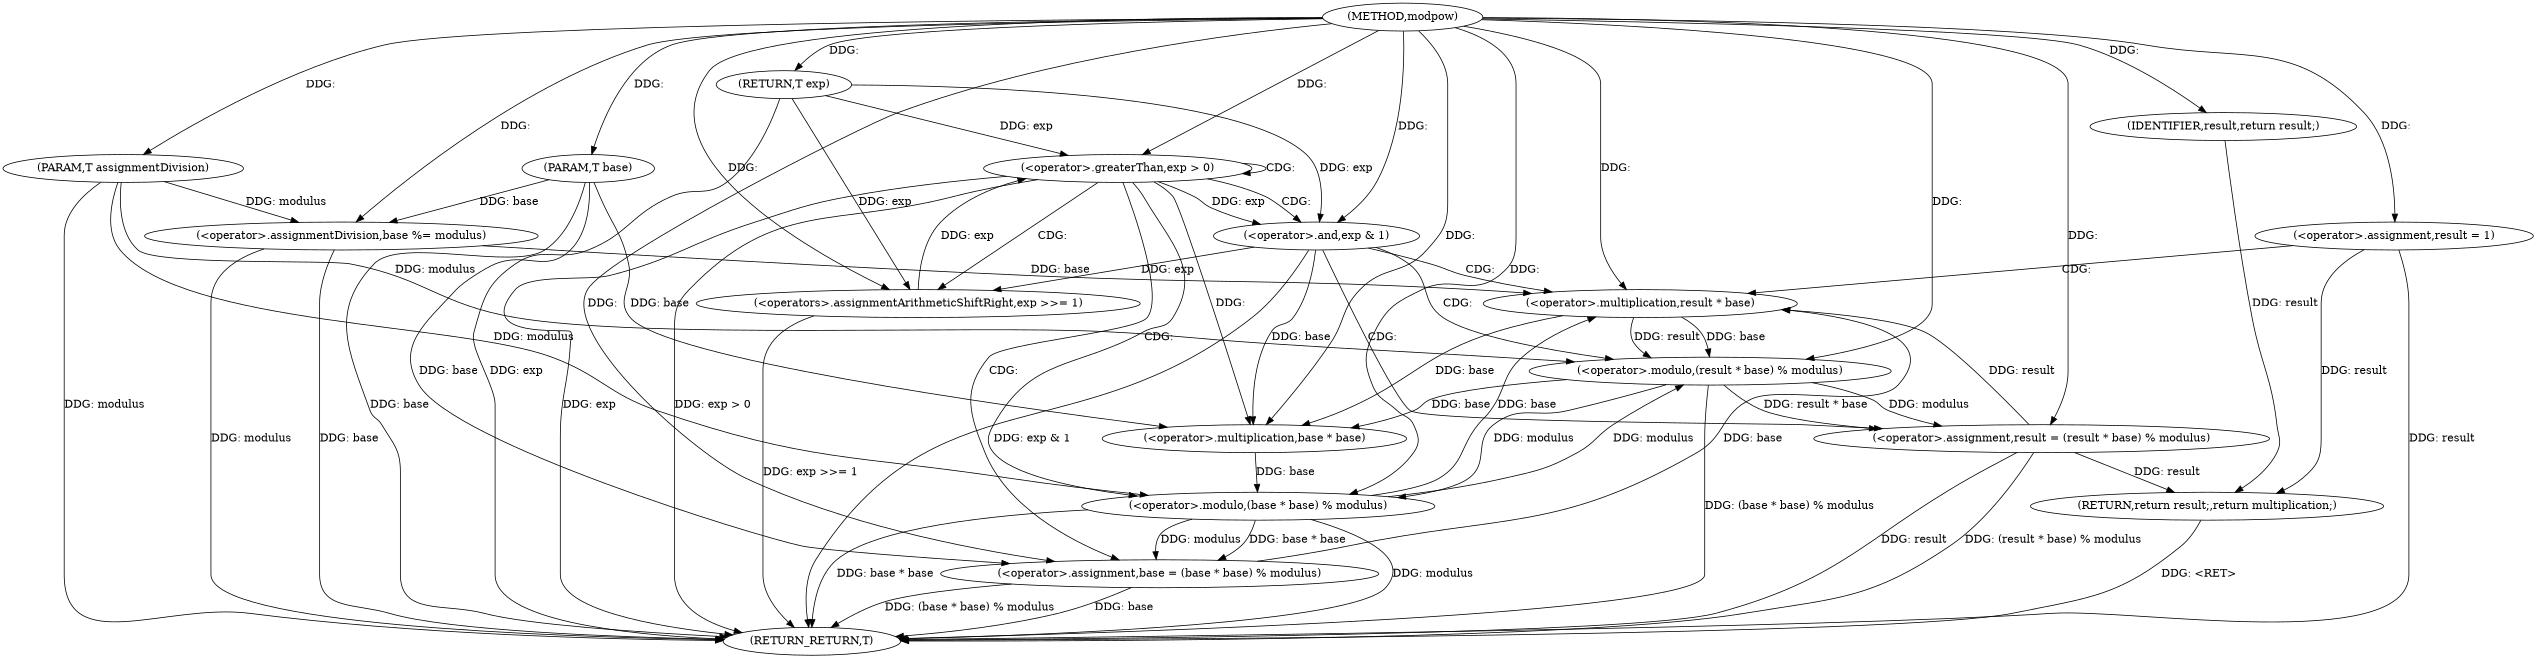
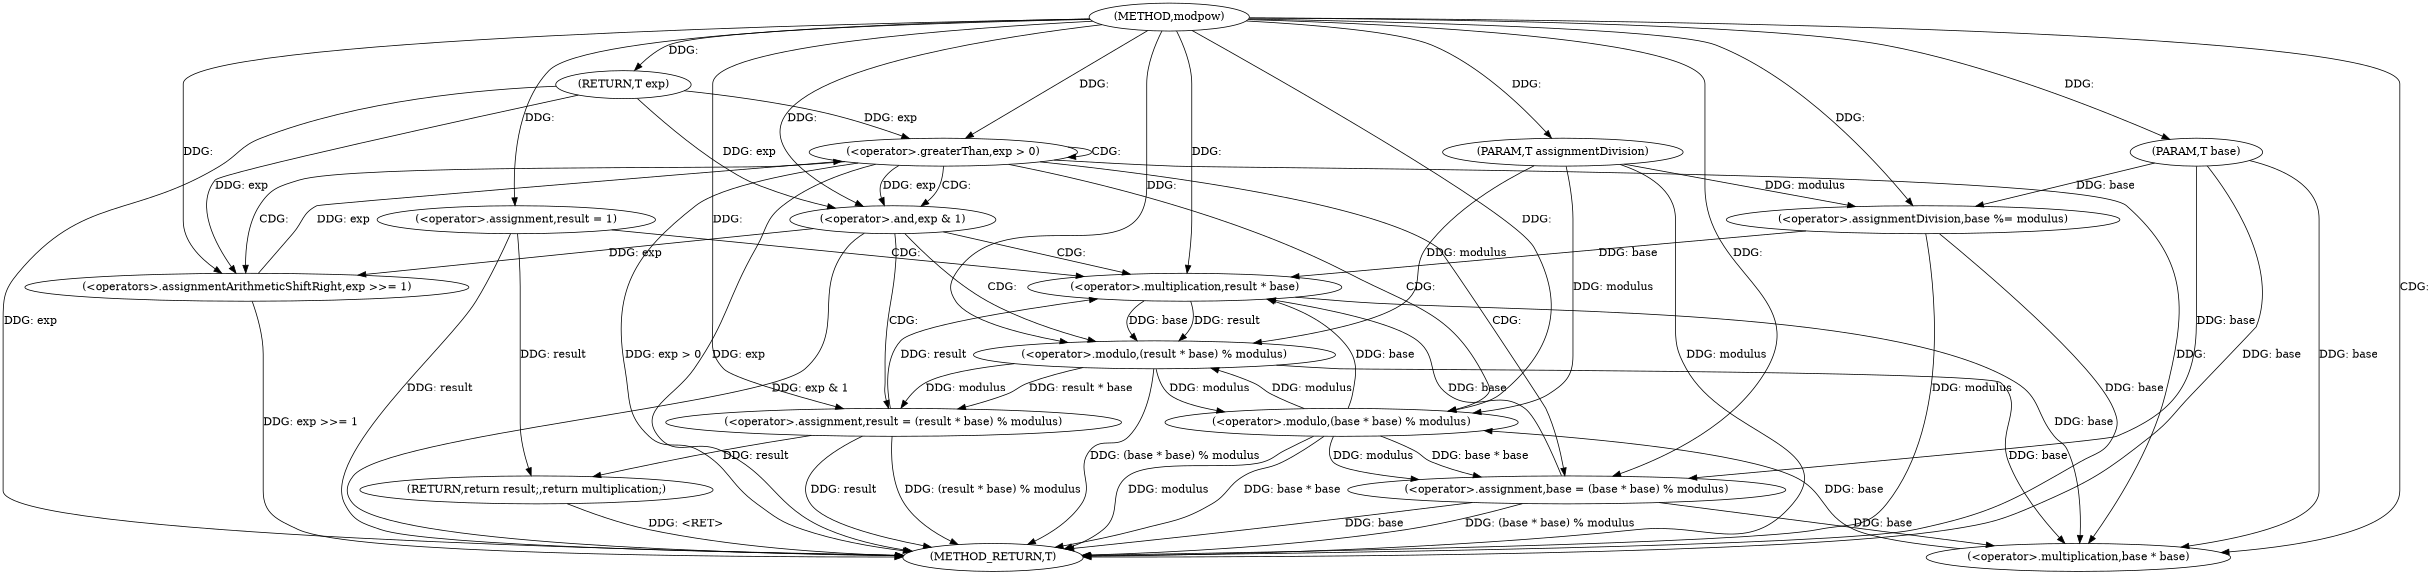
(2223, 127) -> none
(1462, 236) -> (2417, 287)
(1275, 328) -> (1823, 524)
(812, 641) -> (993, 557)
